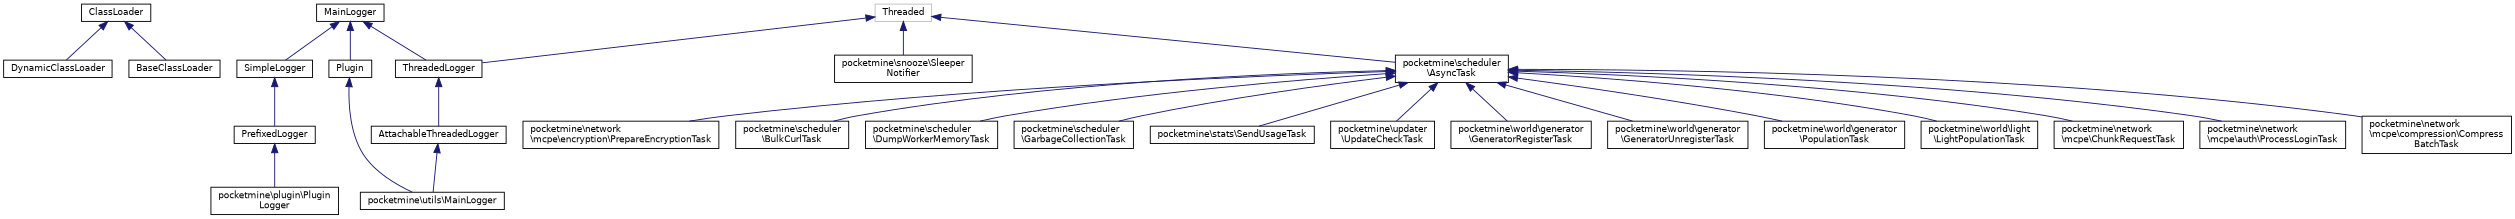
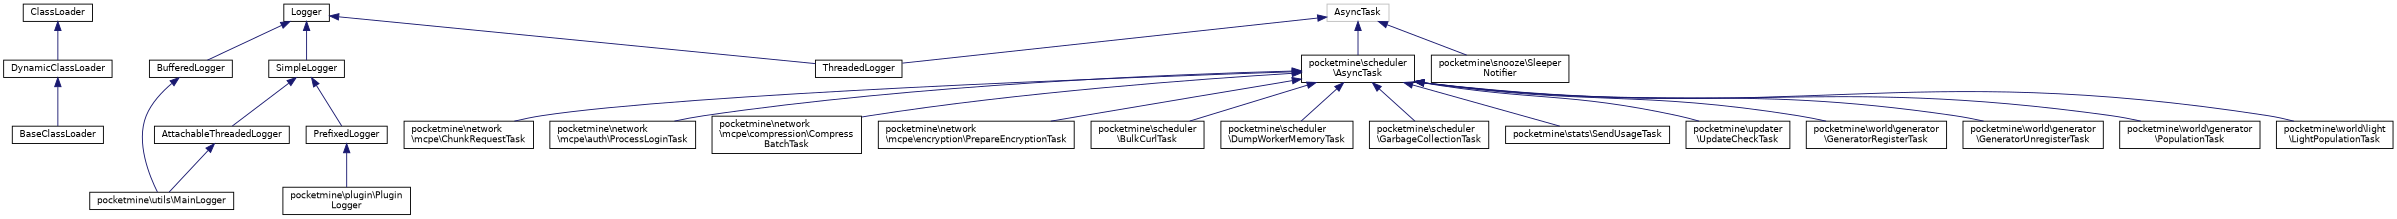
(350, 13) -> (307, 13)
(903, 13) -> (1358, 13)
(149, 44) -> (58, 107)
(350, 69) -> (191, 69)
(439, 107) -> (261, 105)
